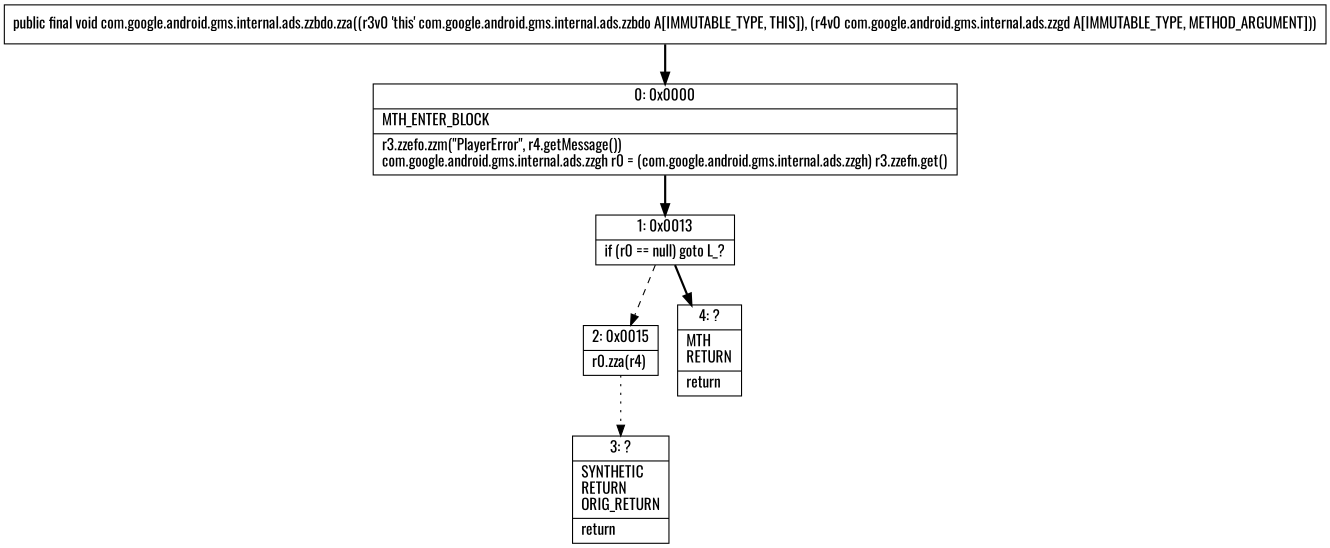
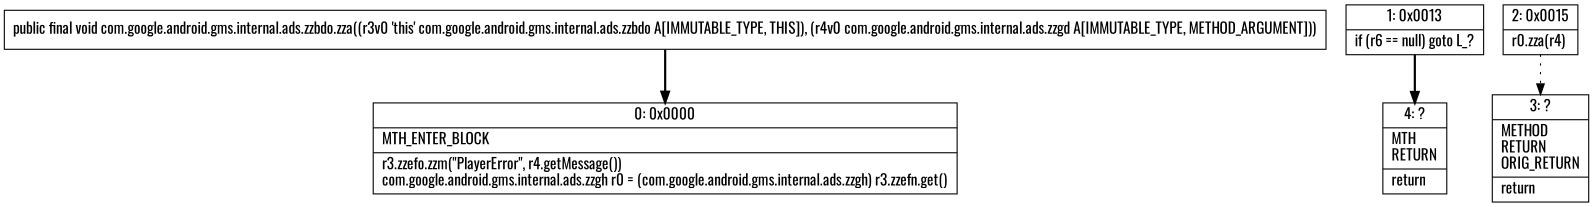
(665, 190) -> none
(665, 252) -> (1415, 42)
(645, 290) -> none
(613, 473) -> (1525, 132)
